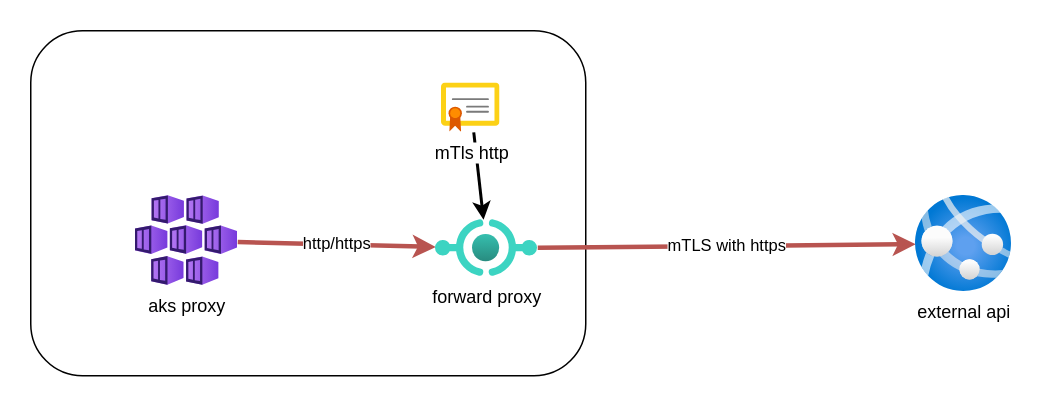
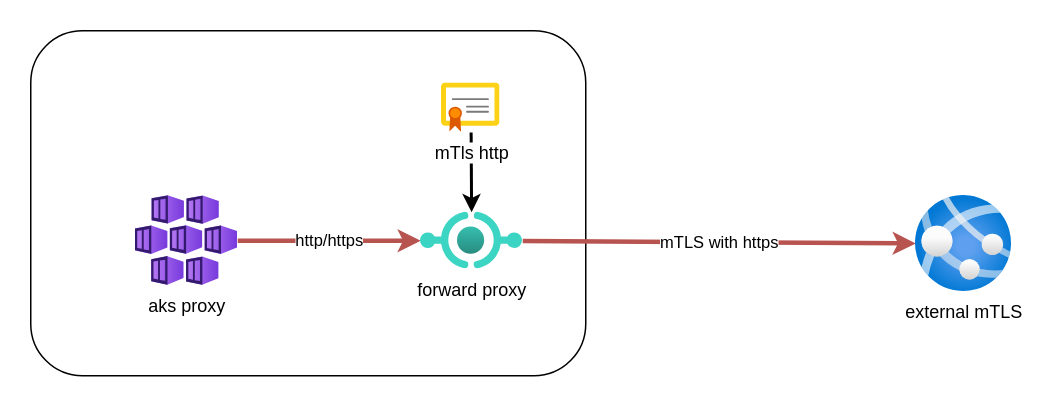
(487, 248) -> (472, 241)
(965, 313) -> (965, 313)
